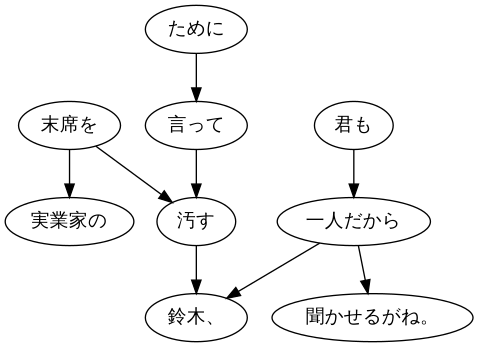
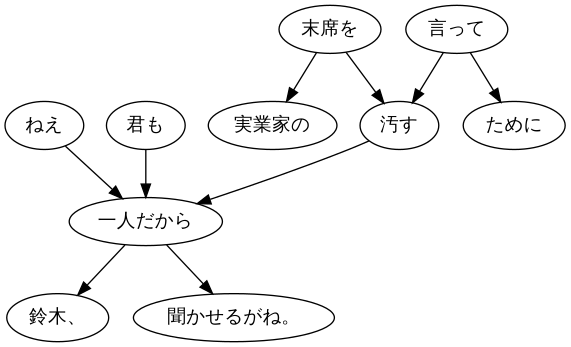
(196, 71) -> (482, 72)
none -> (44, 125)
(196, 263) -> (290, 172)
